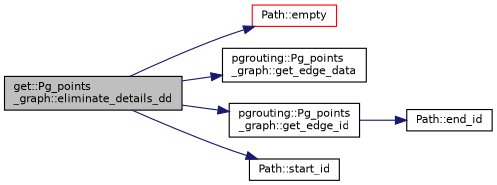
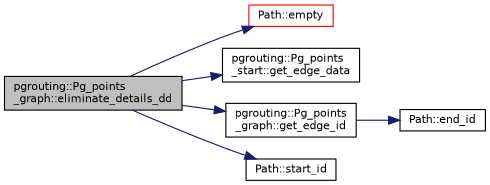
(294, 65) -> (291, 65)
(93, 93) -> (93, 93)
